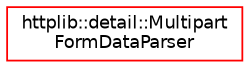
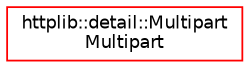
(125, 34) -> (125, 34)
